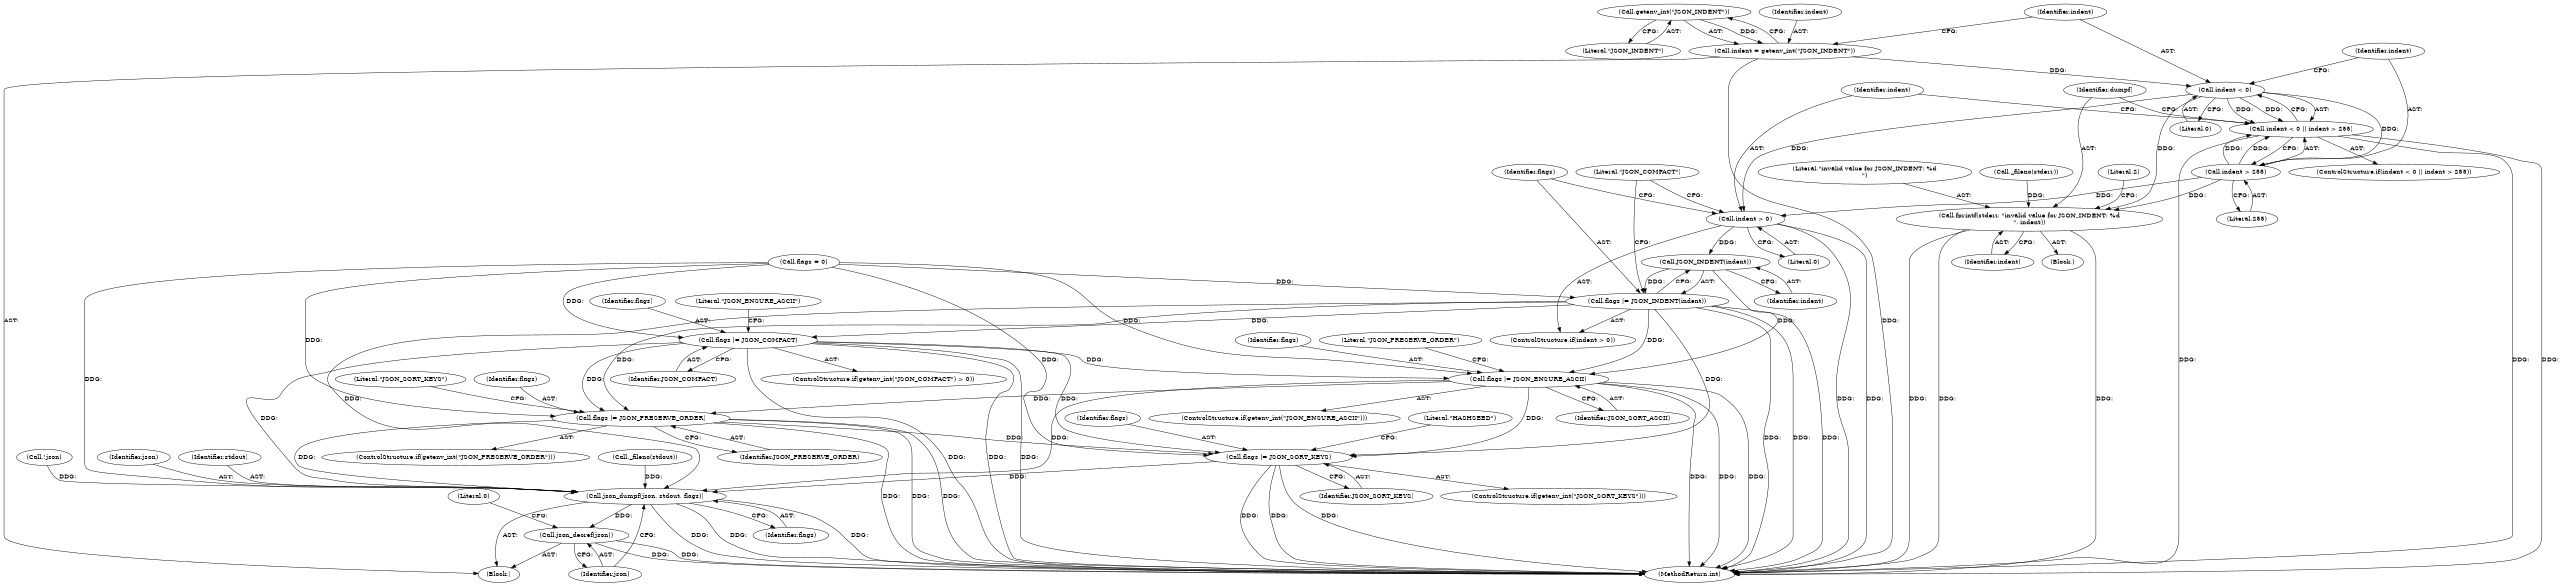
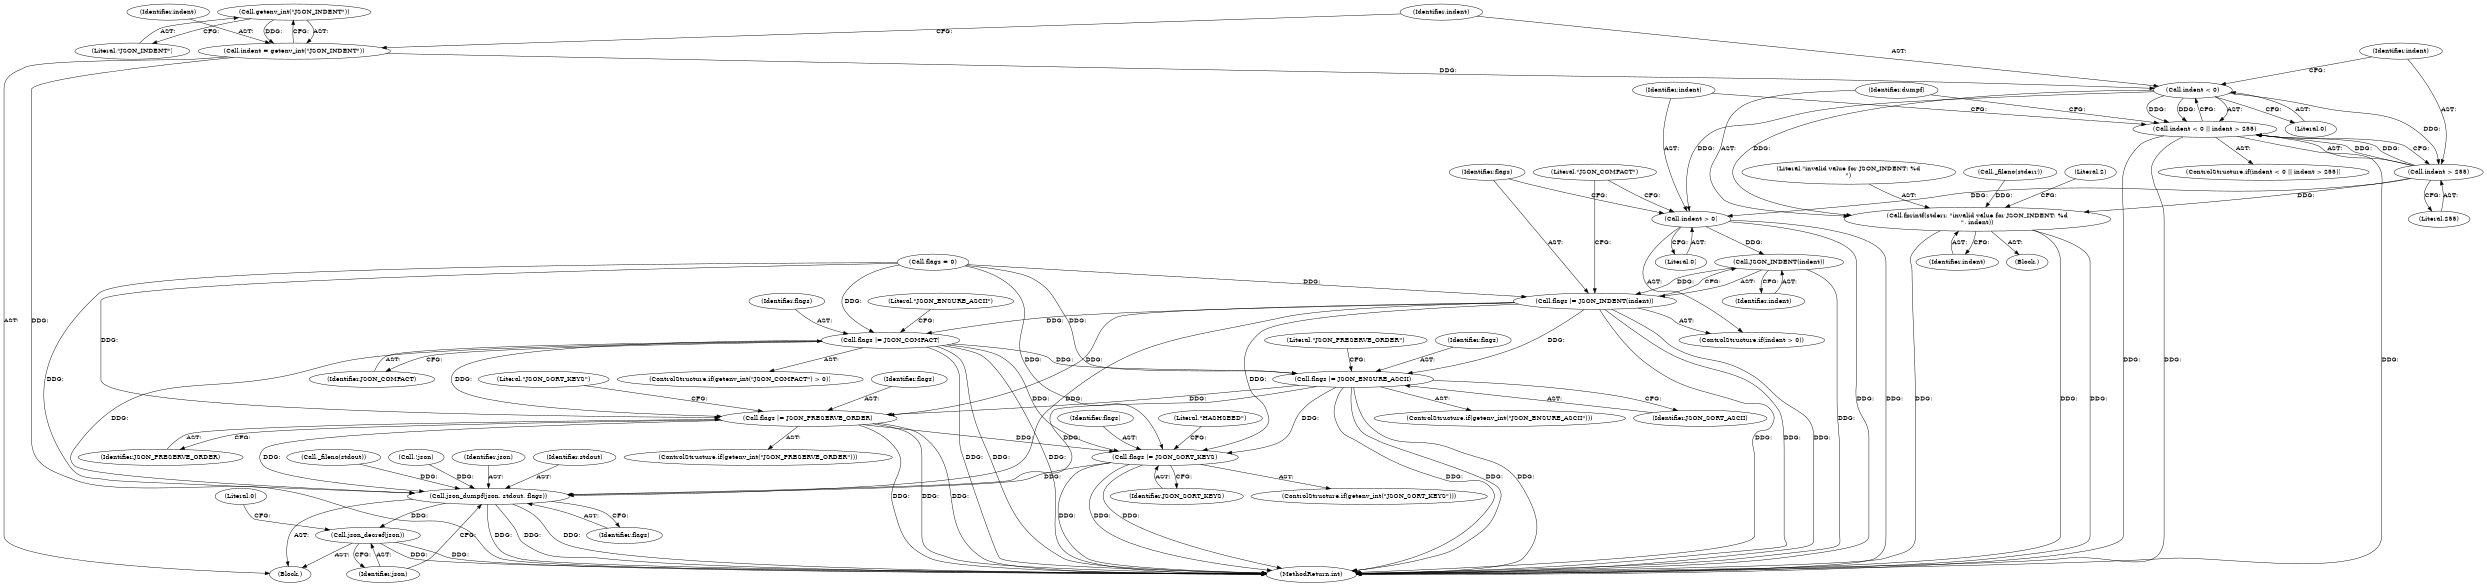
(1733, 348) -> (1745, 558)
